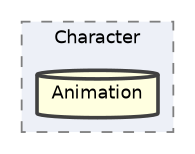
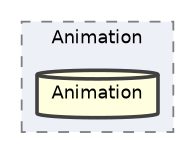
(98, 39) -> (98, 39)
